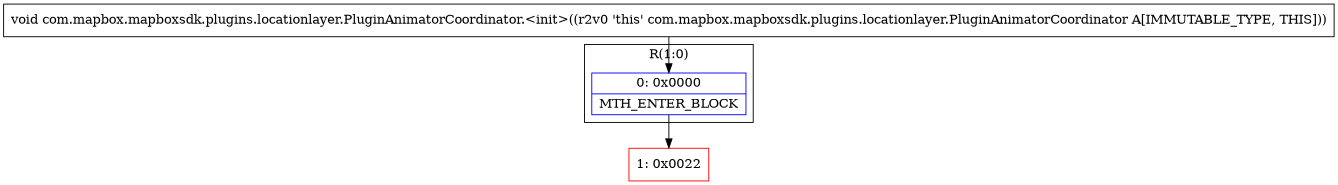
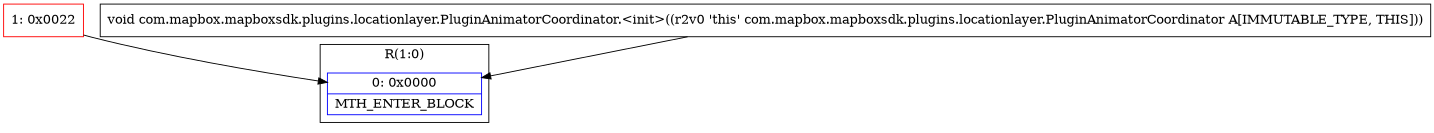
(669, 128) -> (200, 61)
